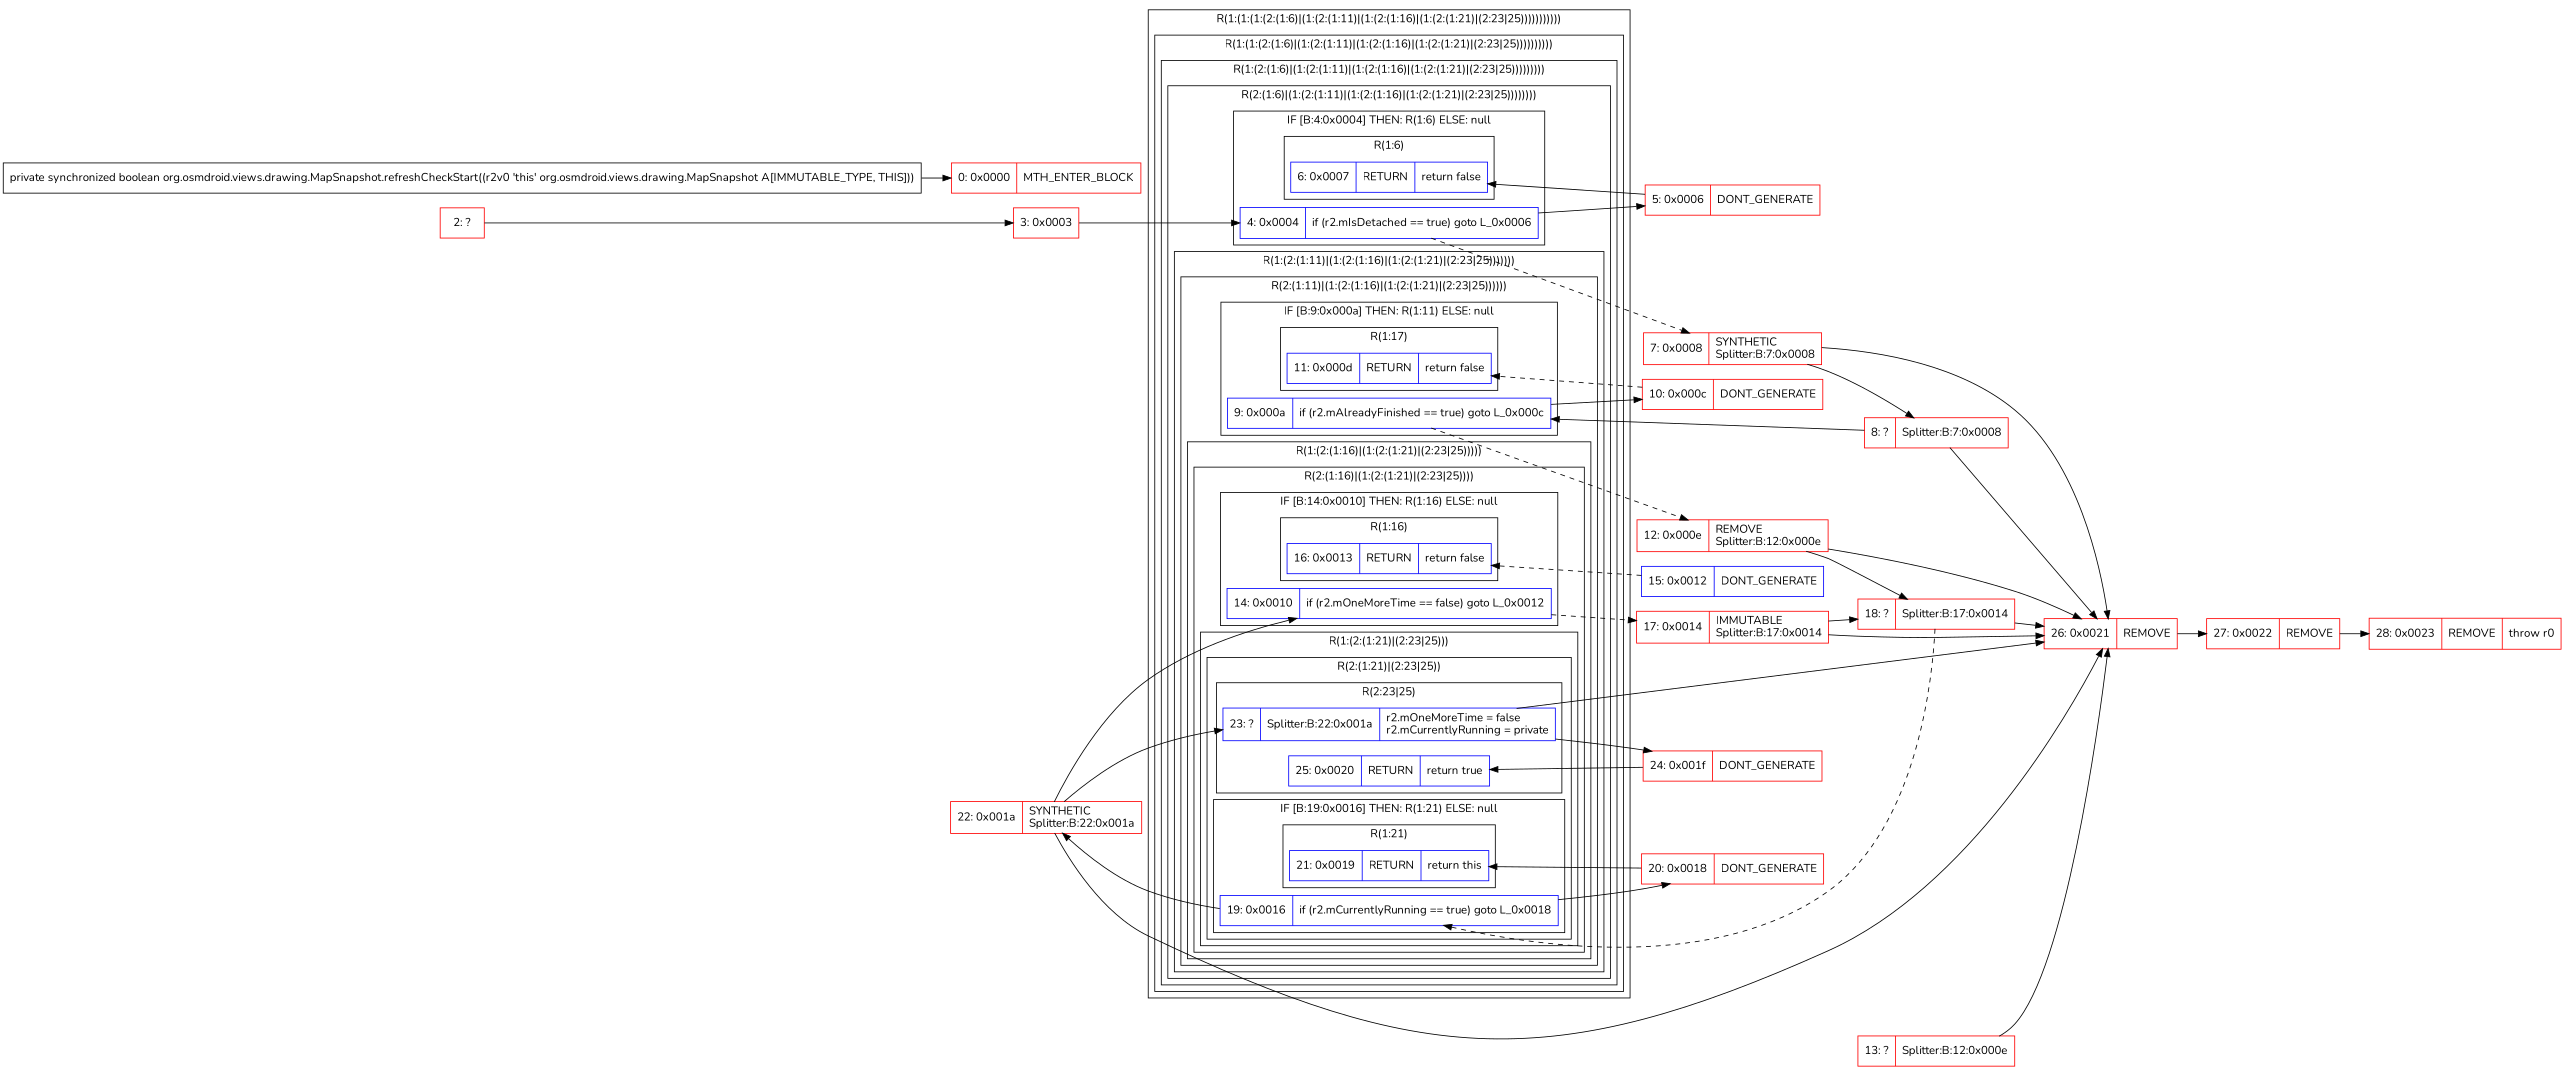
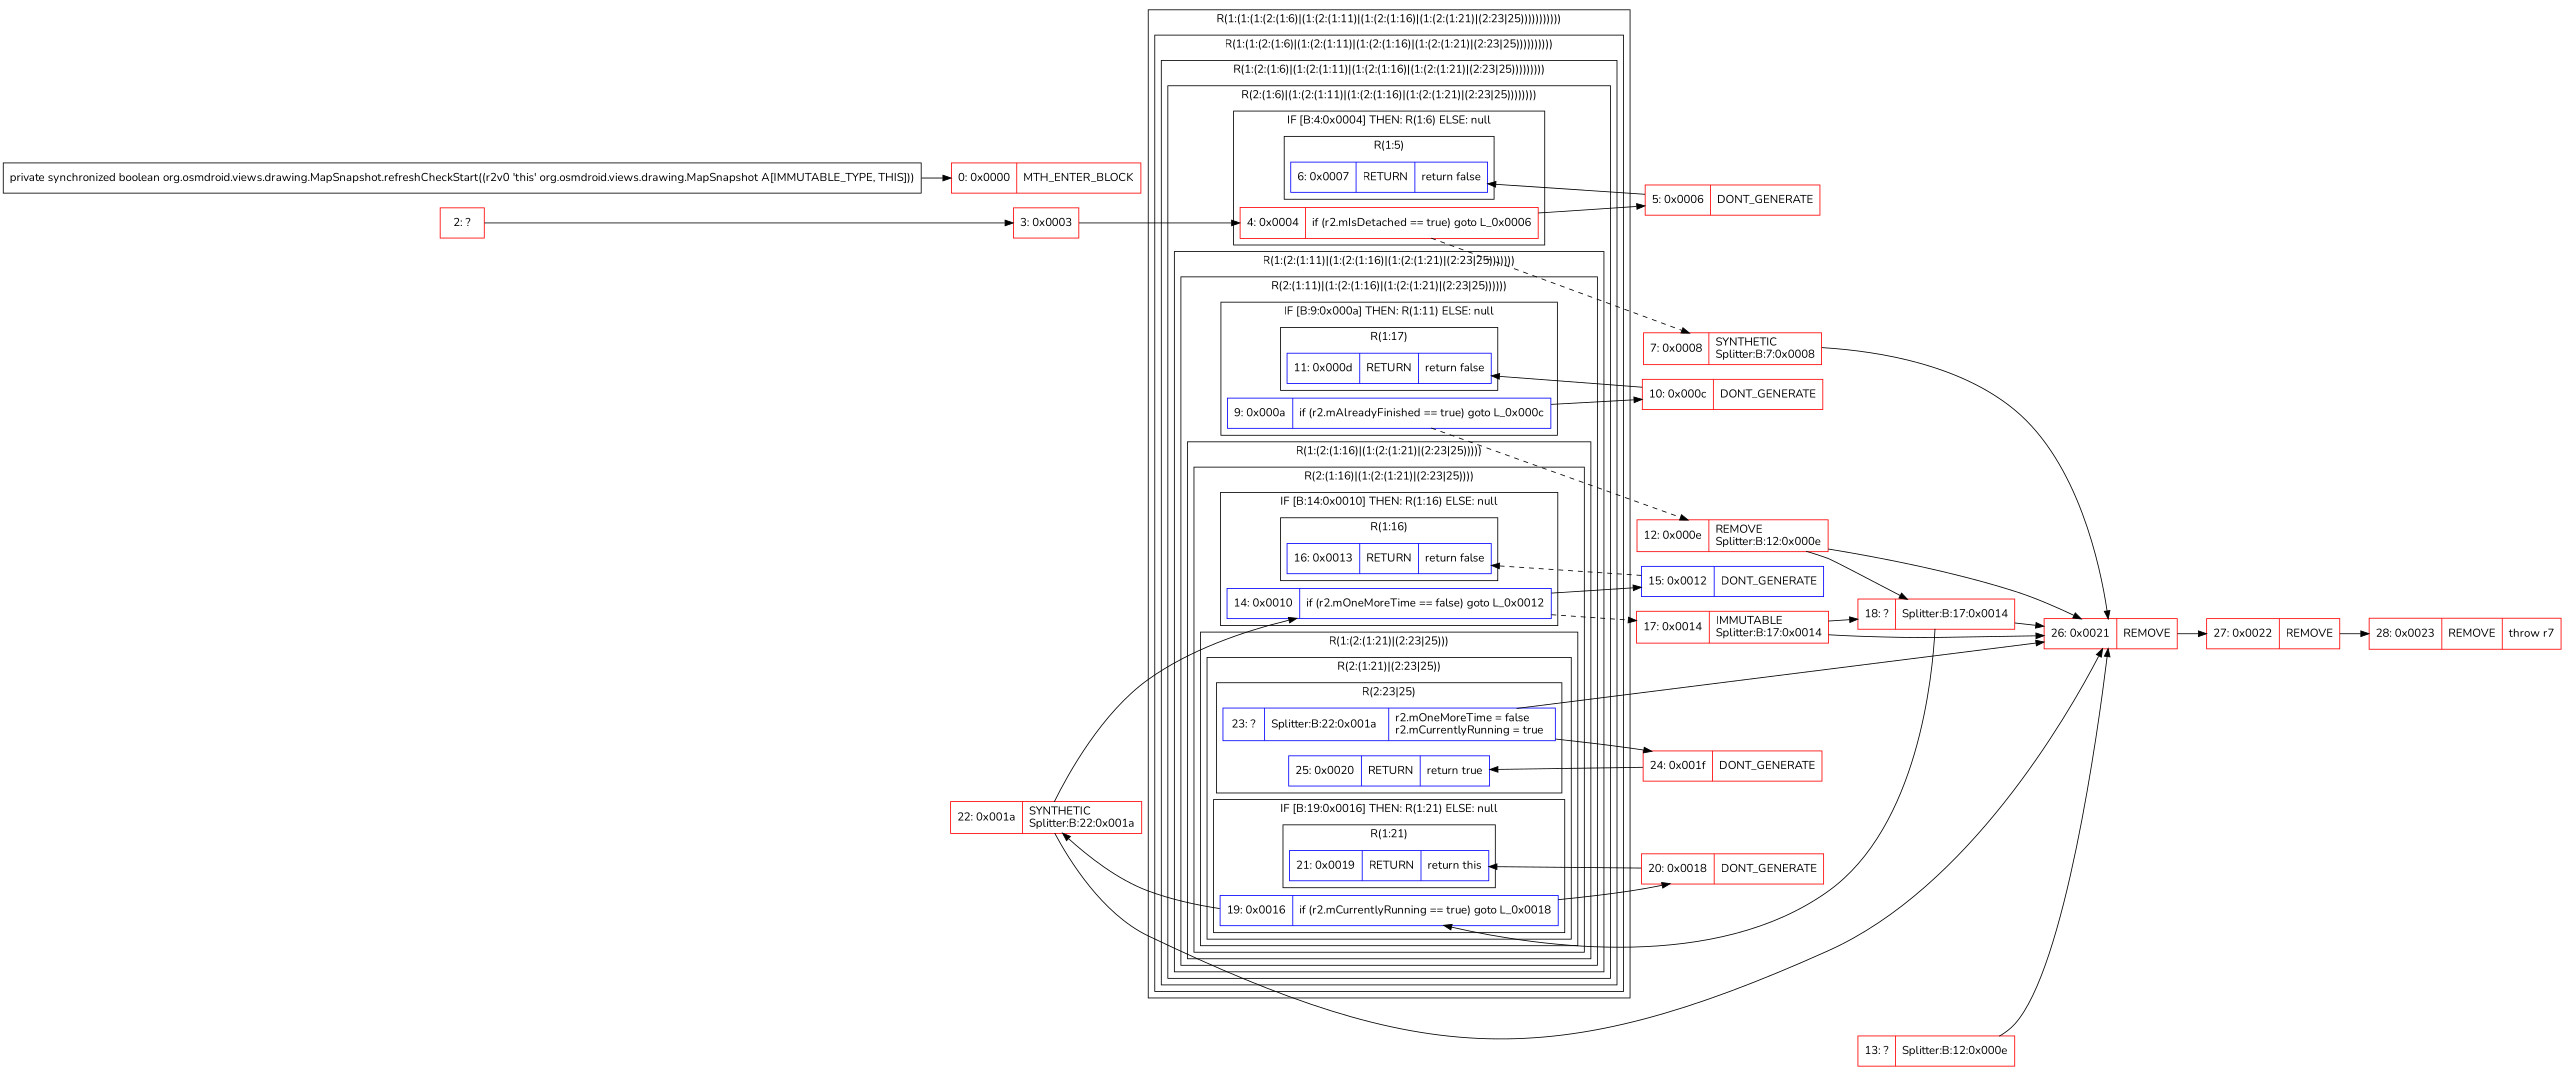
(1389, 146) -> (1389, 146)
(1389, 223) -> (1389, 223)
(1571, 382) -> (1571, 382)
(1936, 433) -> none
none -> (1578, 591)
(2532, 633) -> (2532, 633)
(1468, 730) -> (1470, 730)
(1134, 754) -> none
(1786, 915) -> (1786, 915)
